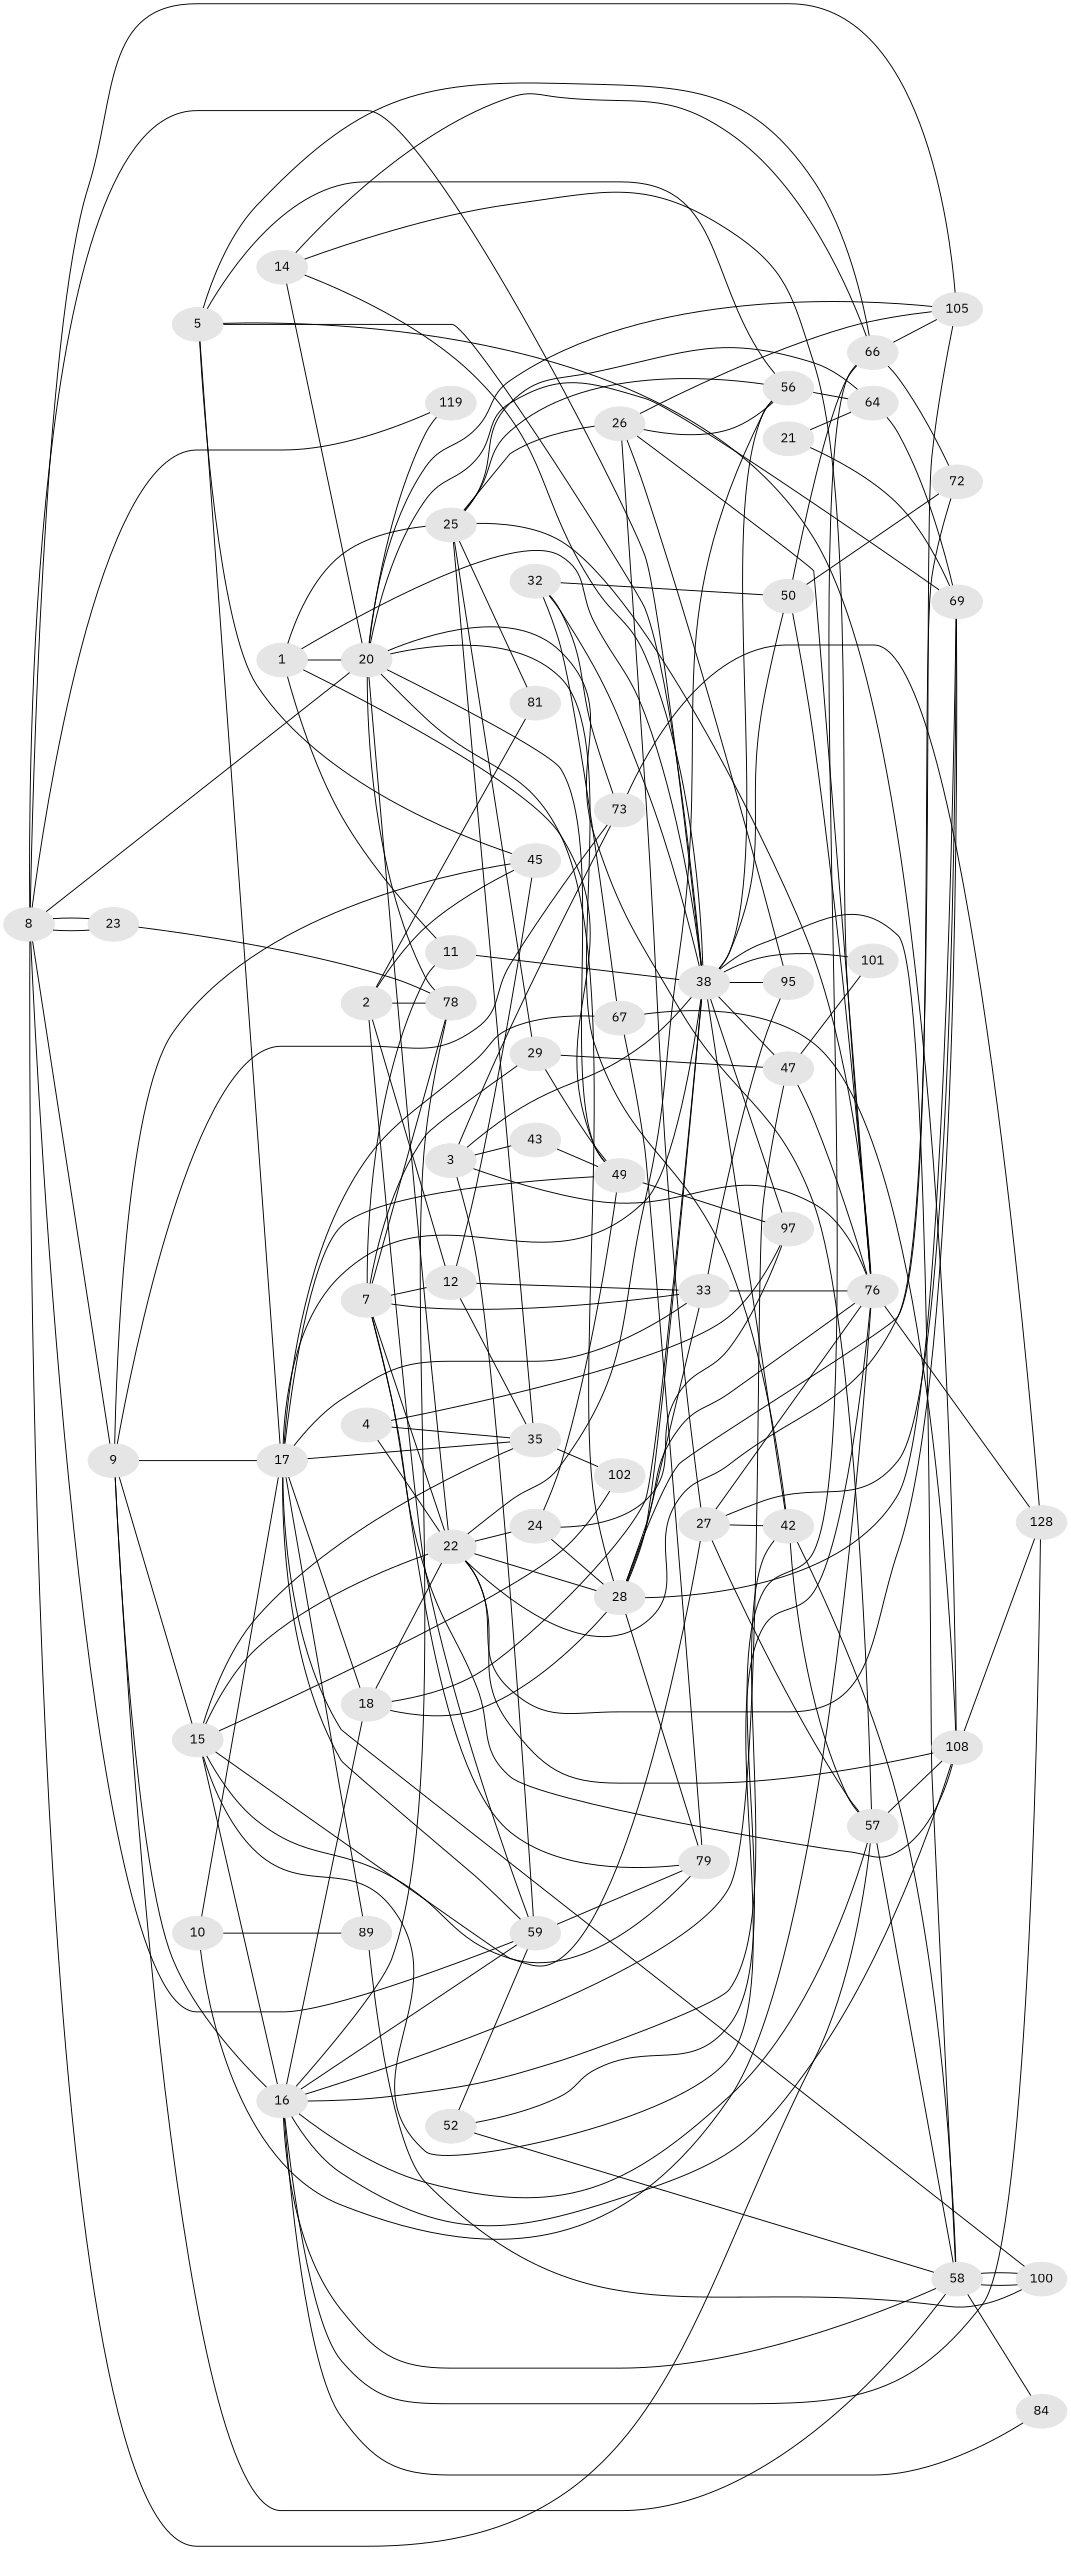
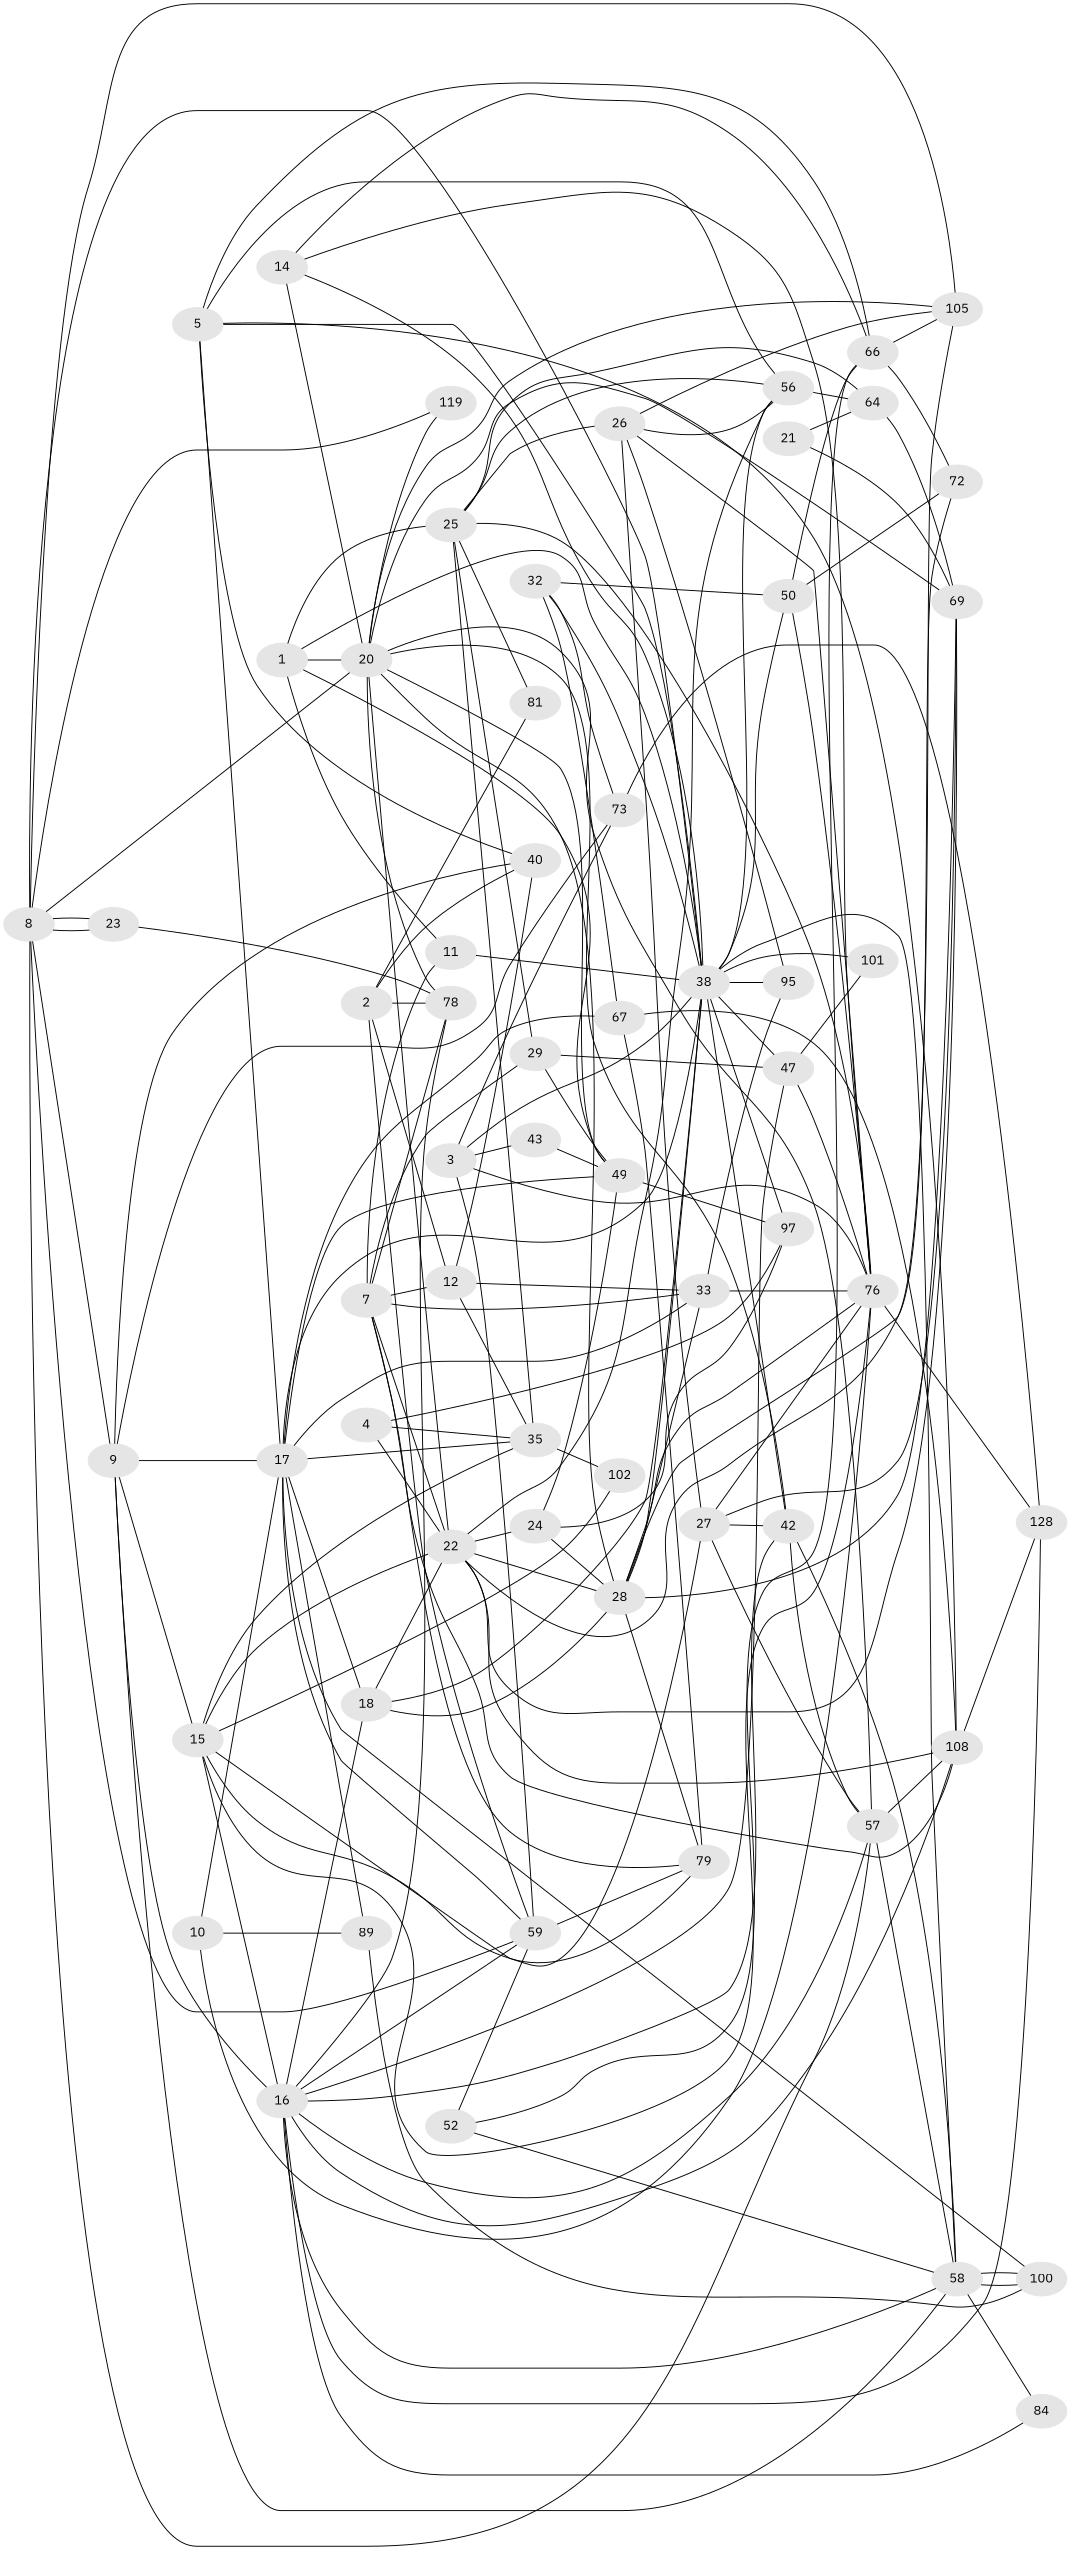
(535, 861) -> (535, 861)
